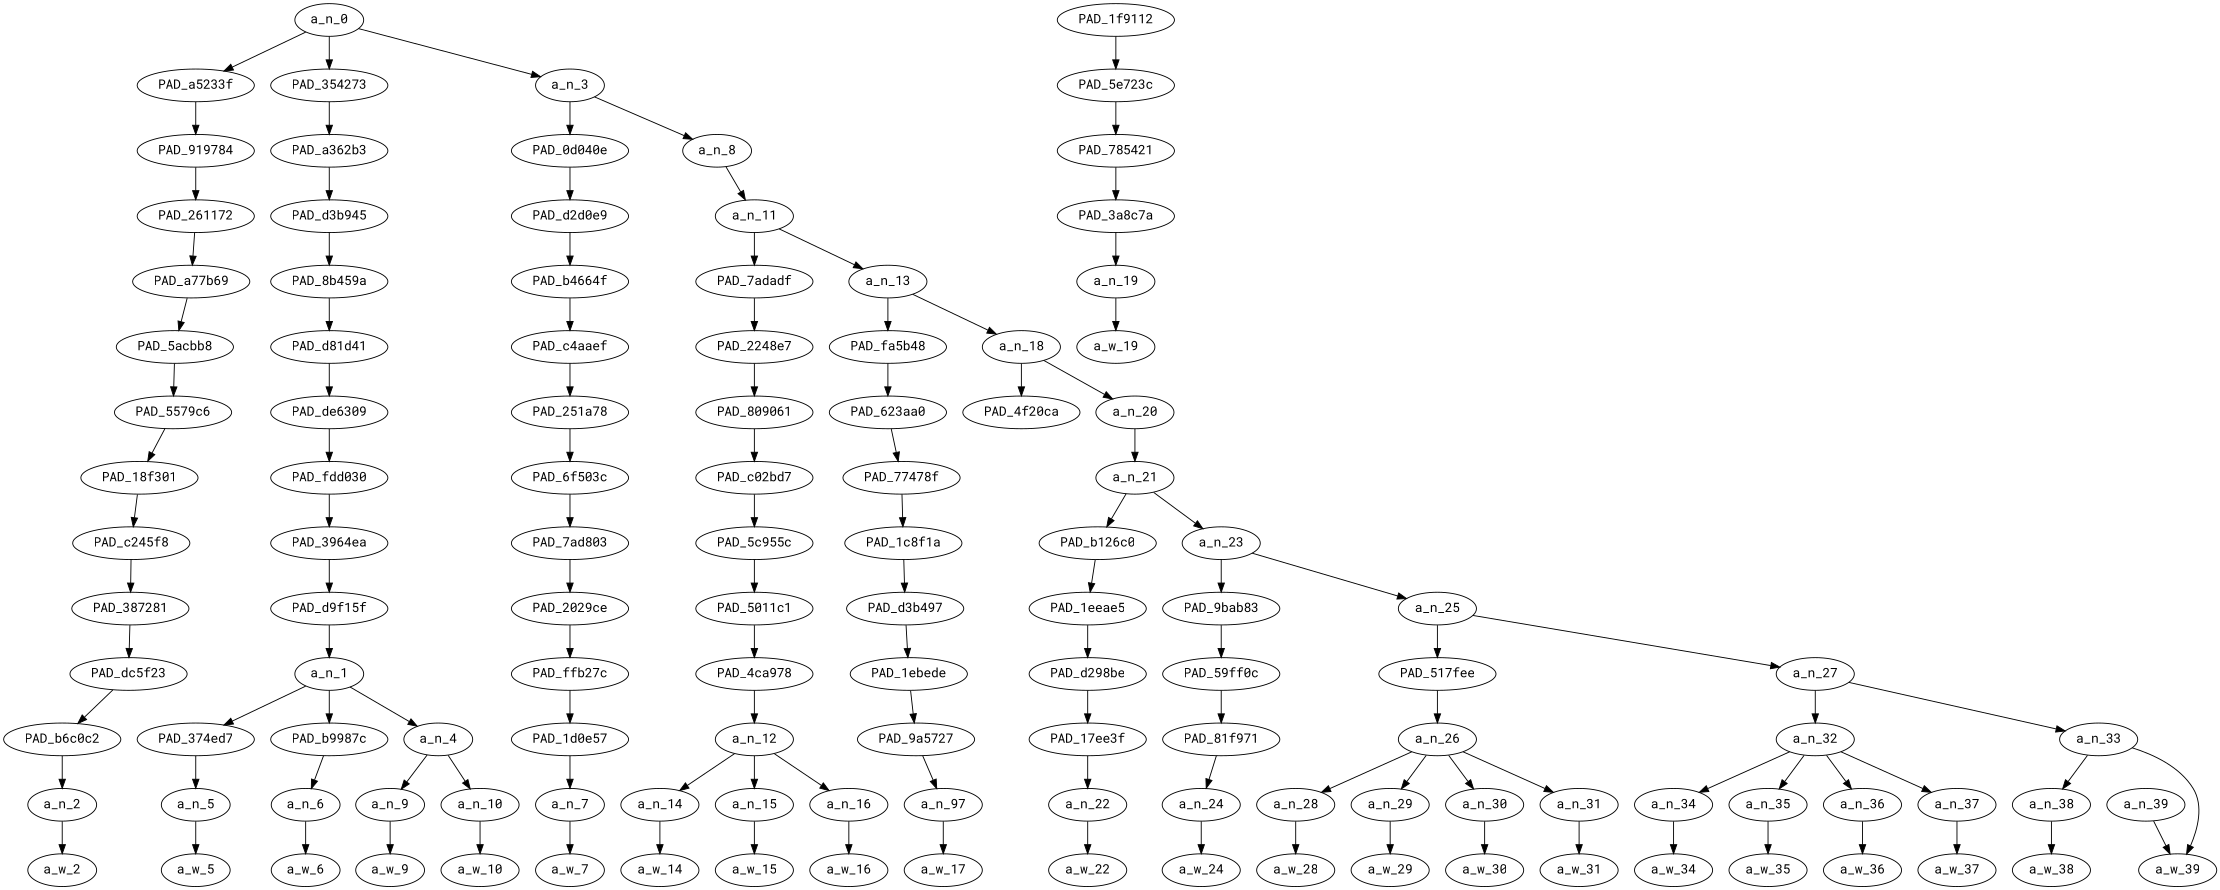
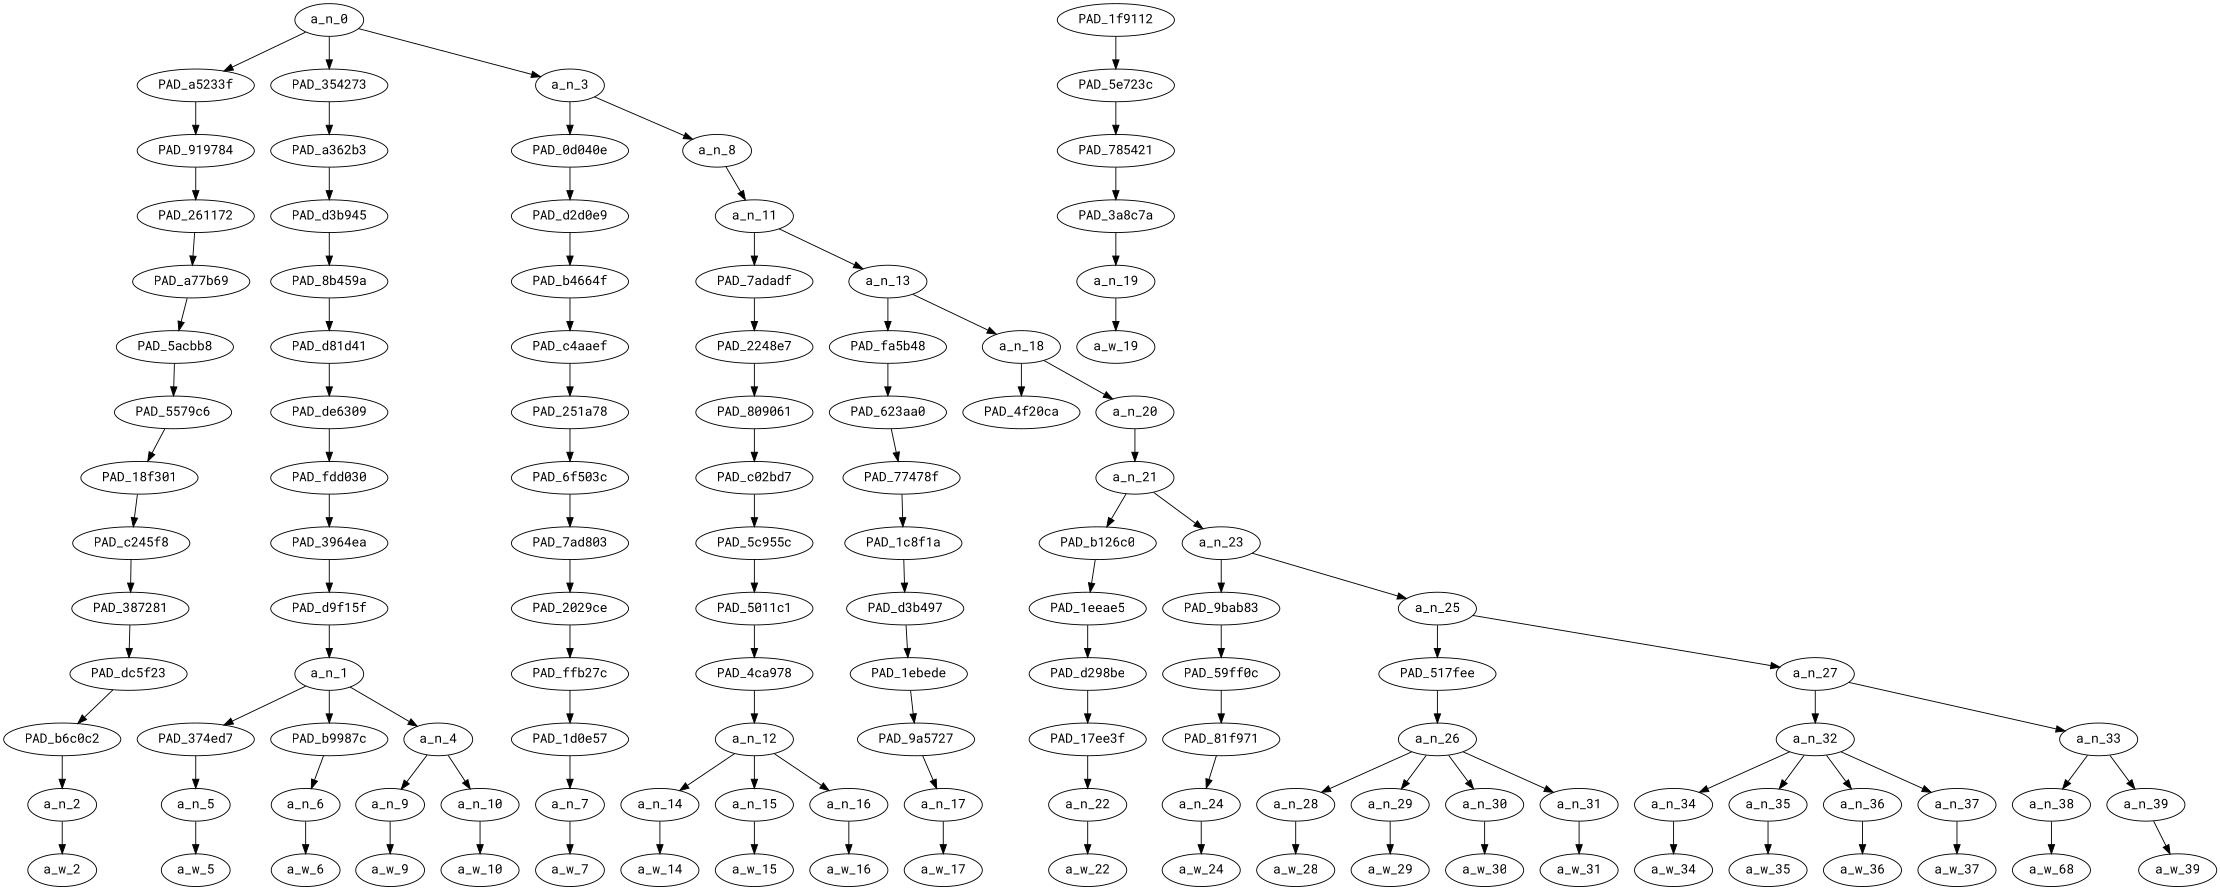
(2189, 782) -> (2120, 768)
(943, 805) -> (943, 805)
(2051, 870) -> (2051, 870)
